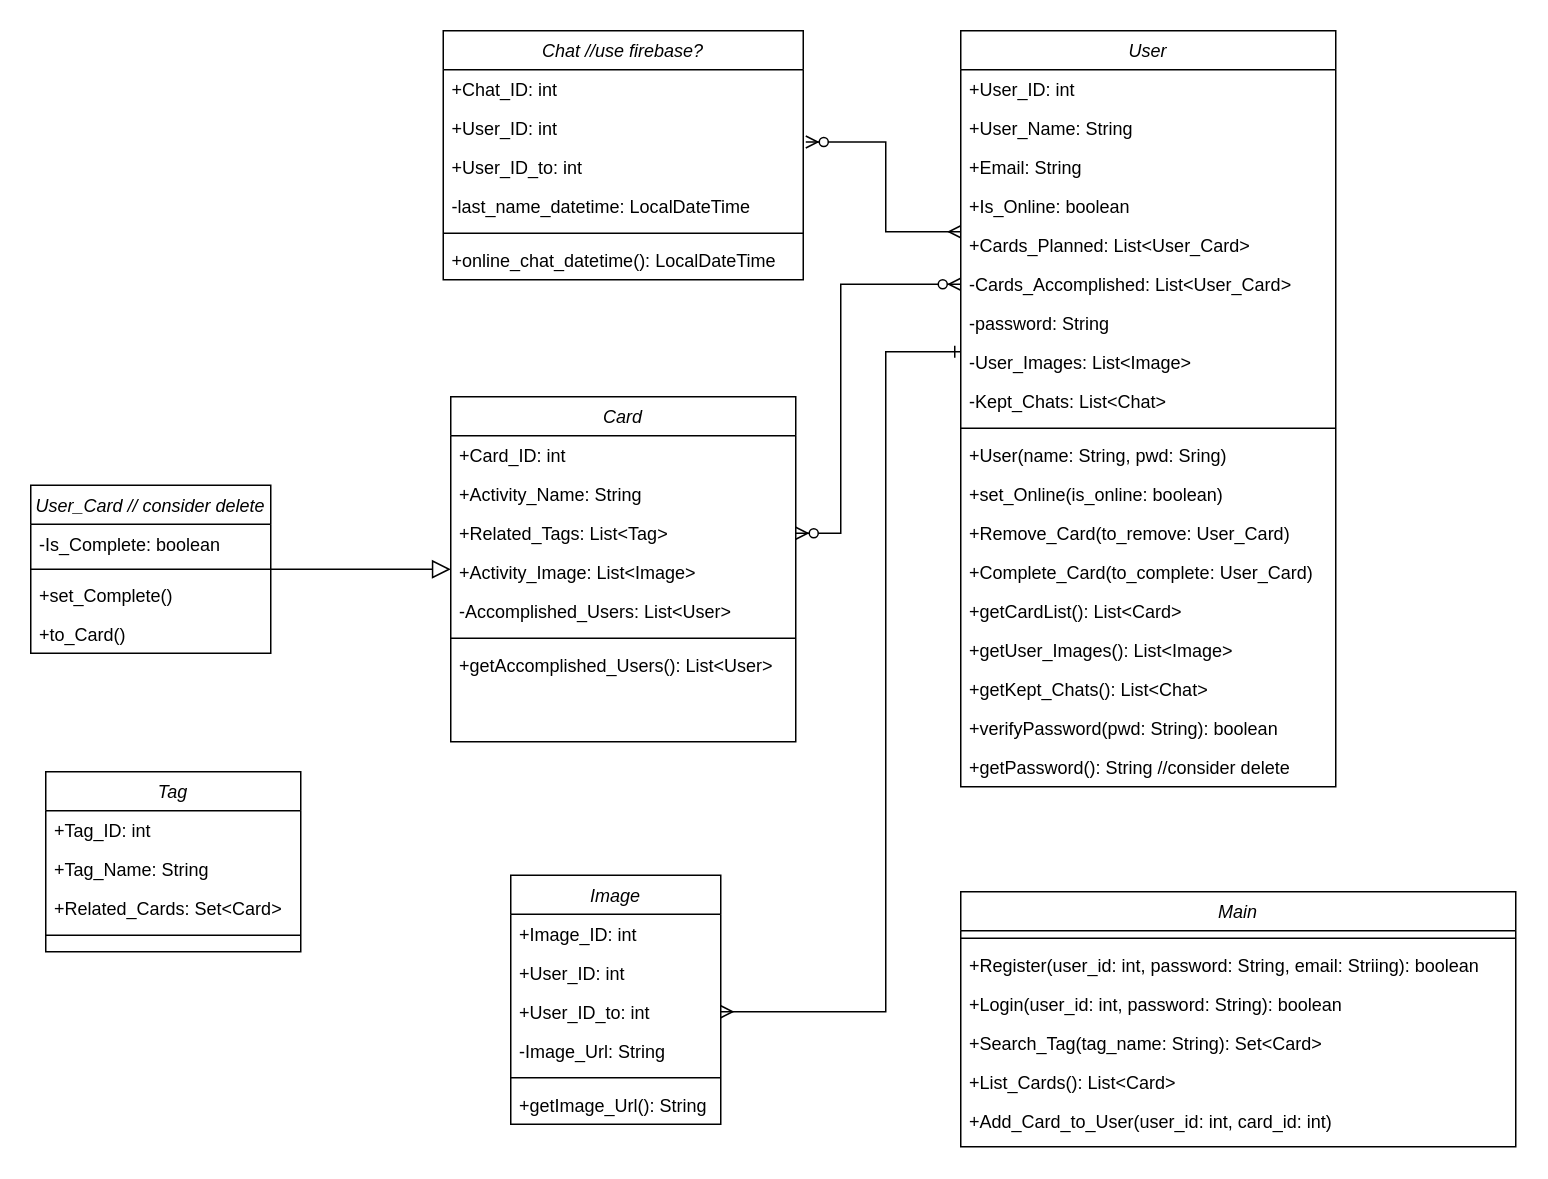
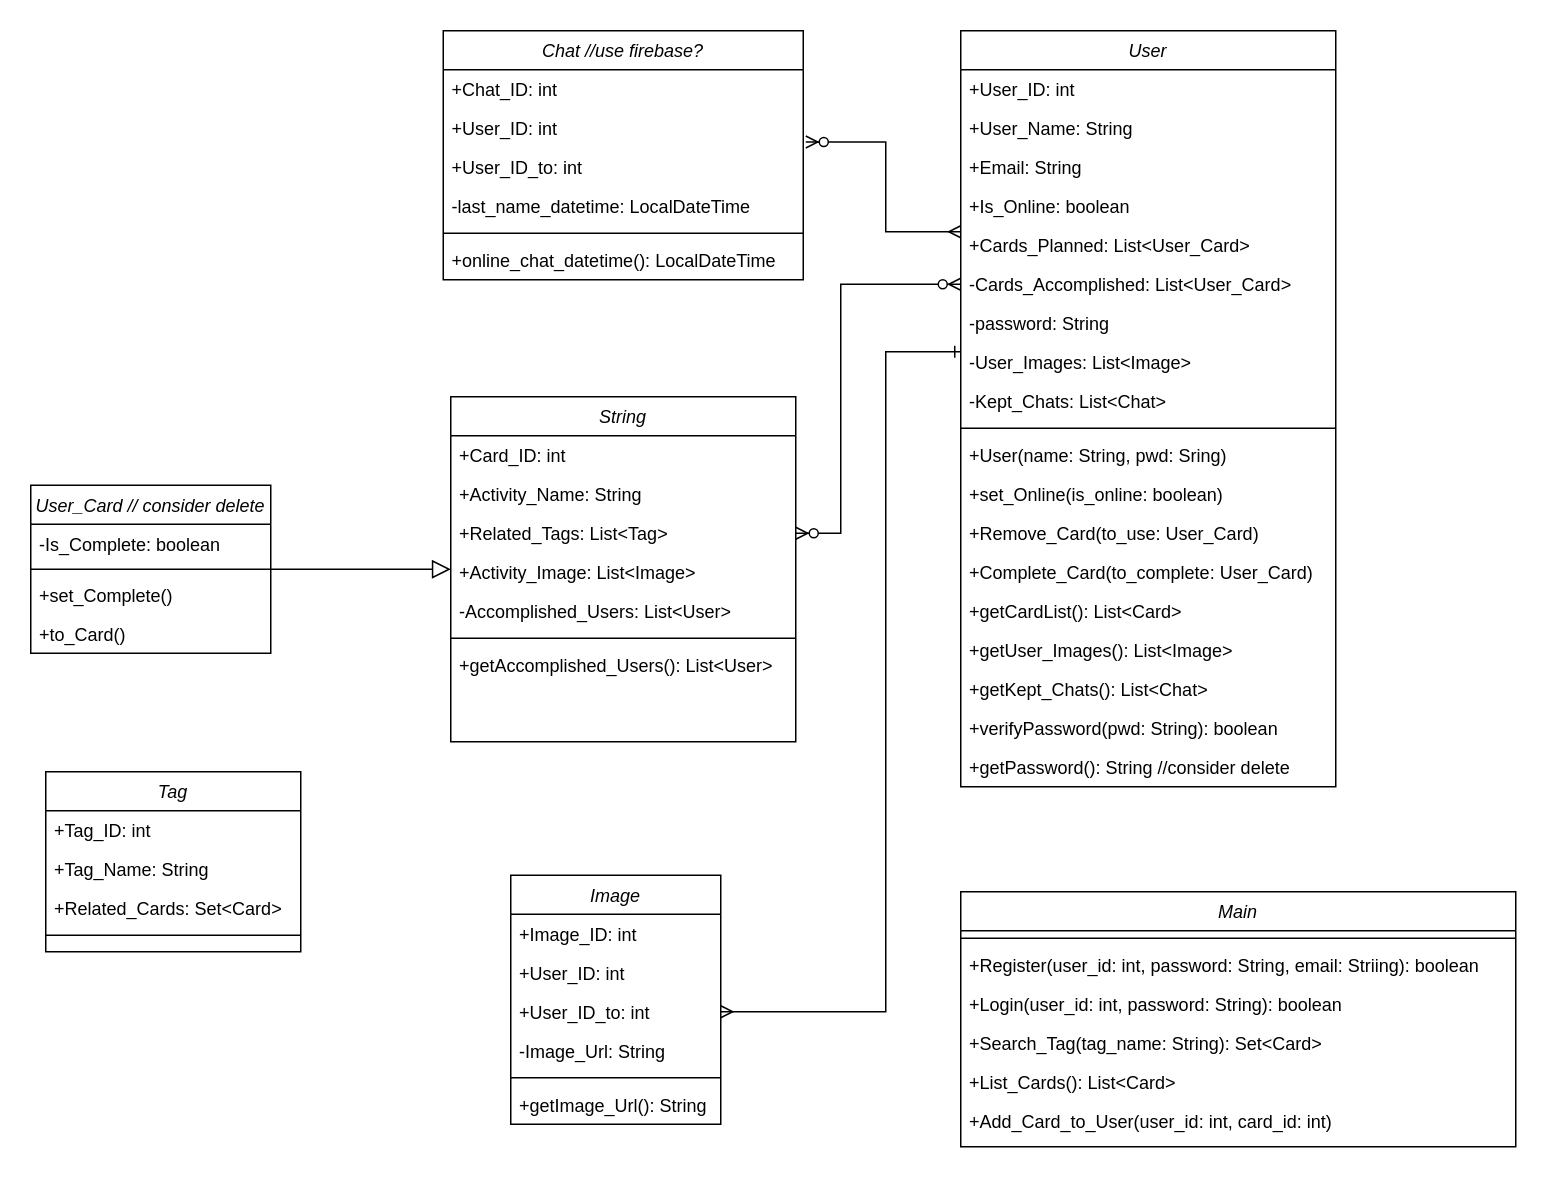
(623, 417) -> (623, 417)
(1138, 534) -> (1123, 534)
